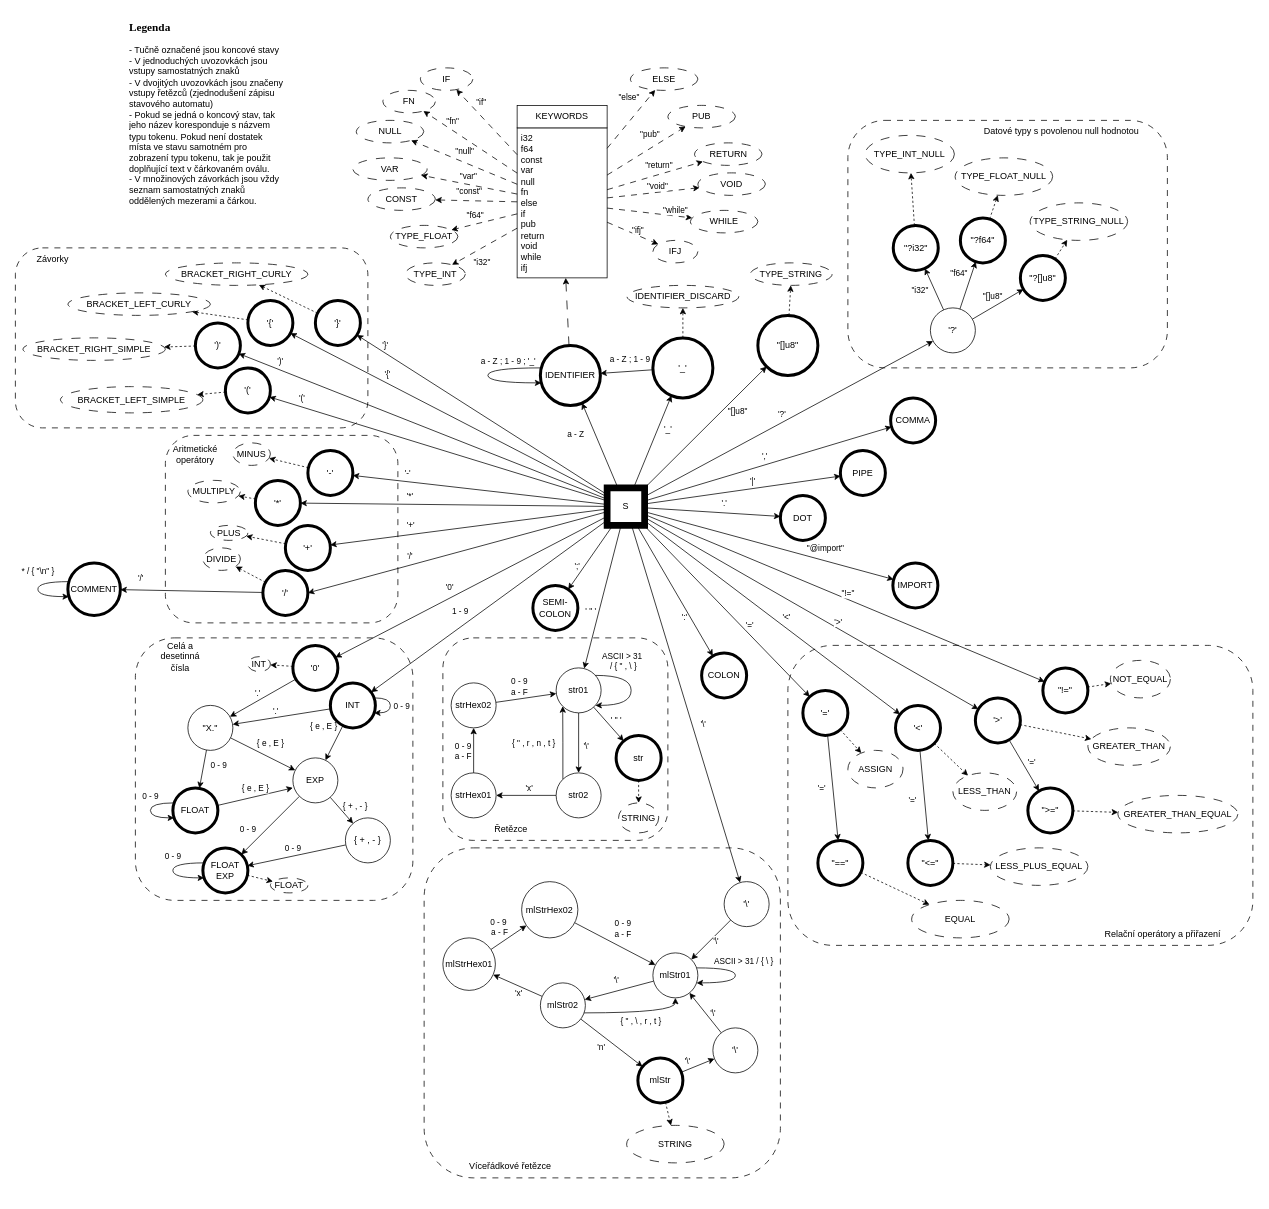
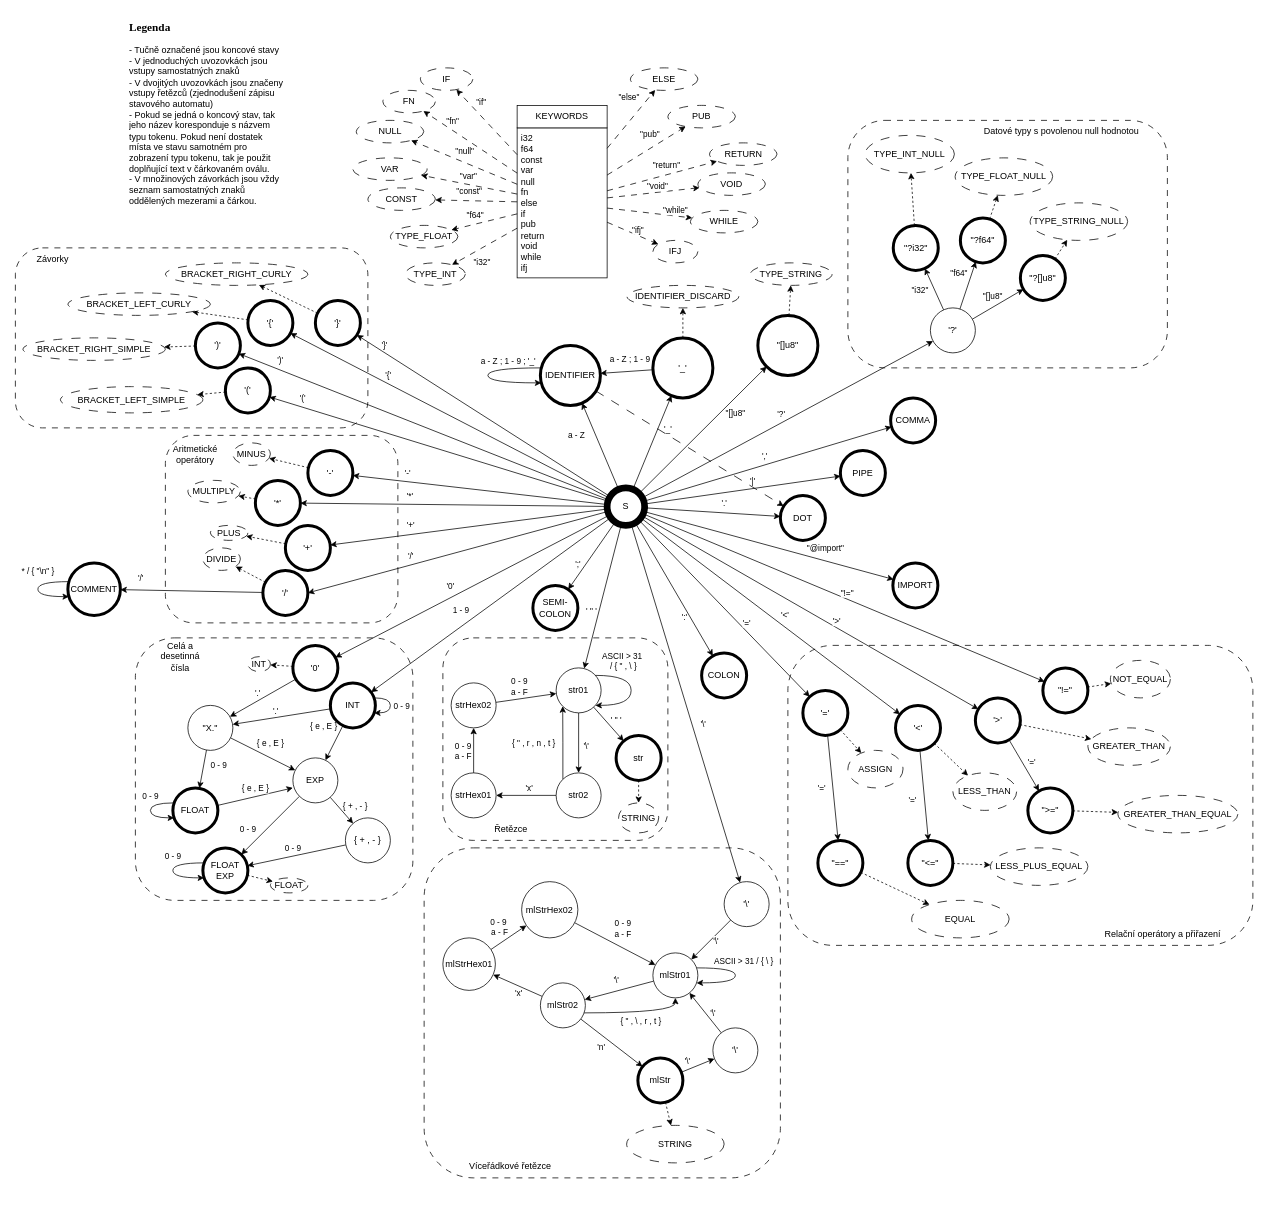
(728, 154) -> (743, 154)
(568, 317) -> (757, 489)
(626, 507) -> (626, 507)
